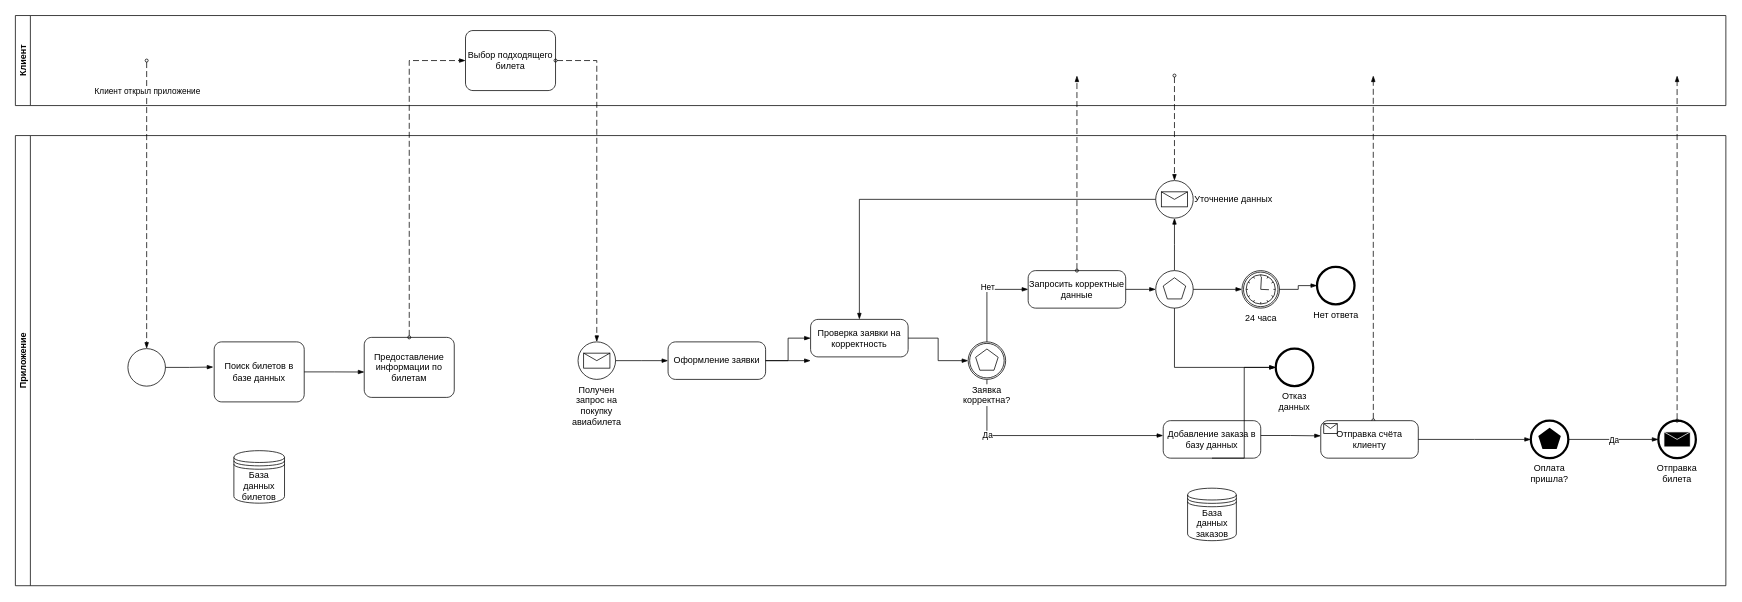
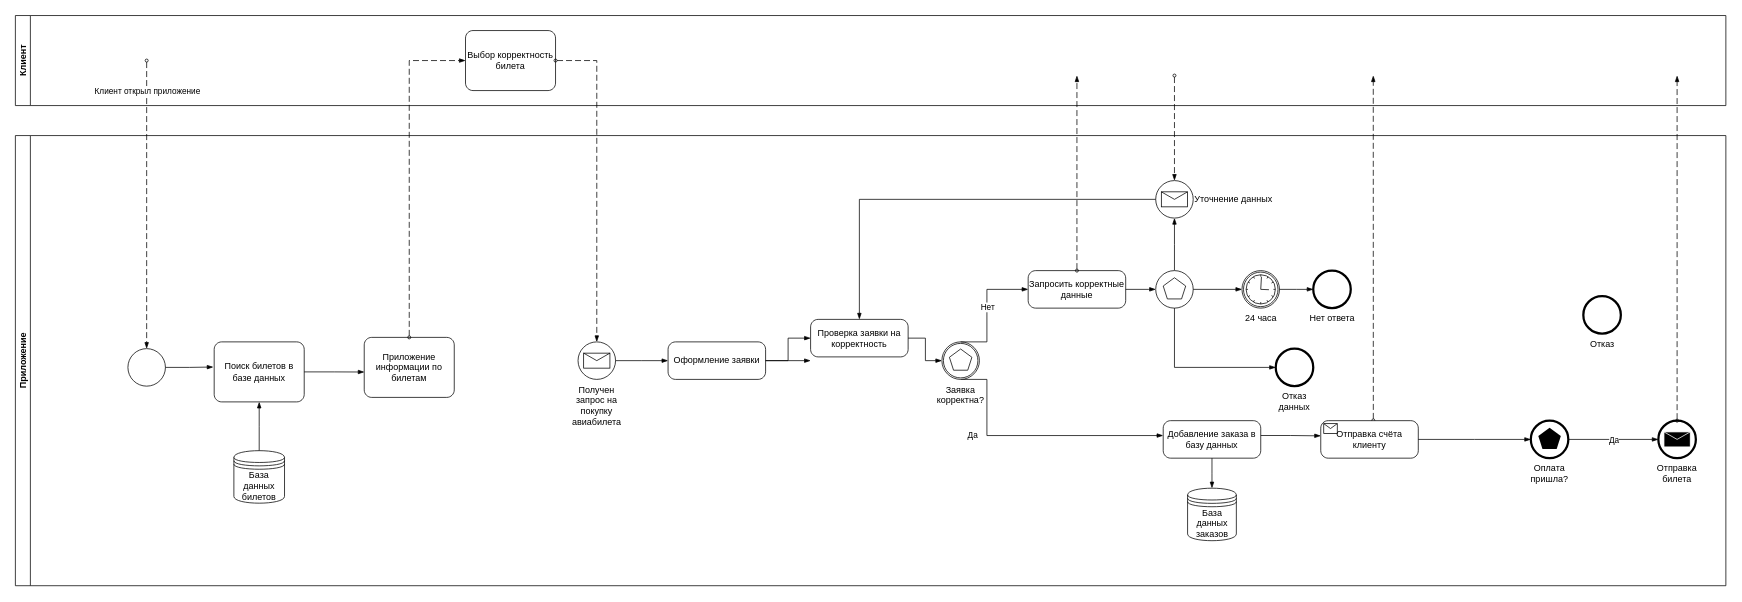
(510, 60) -> (510, 60)
(1335, 285) -> (1332, 289)
none -> (1602, 315)
(987, 360) -> (960, 360)
(409, 367) -> (409, 367)
(1244, 416) -> (1212, 481)
none -> (259, 429)
